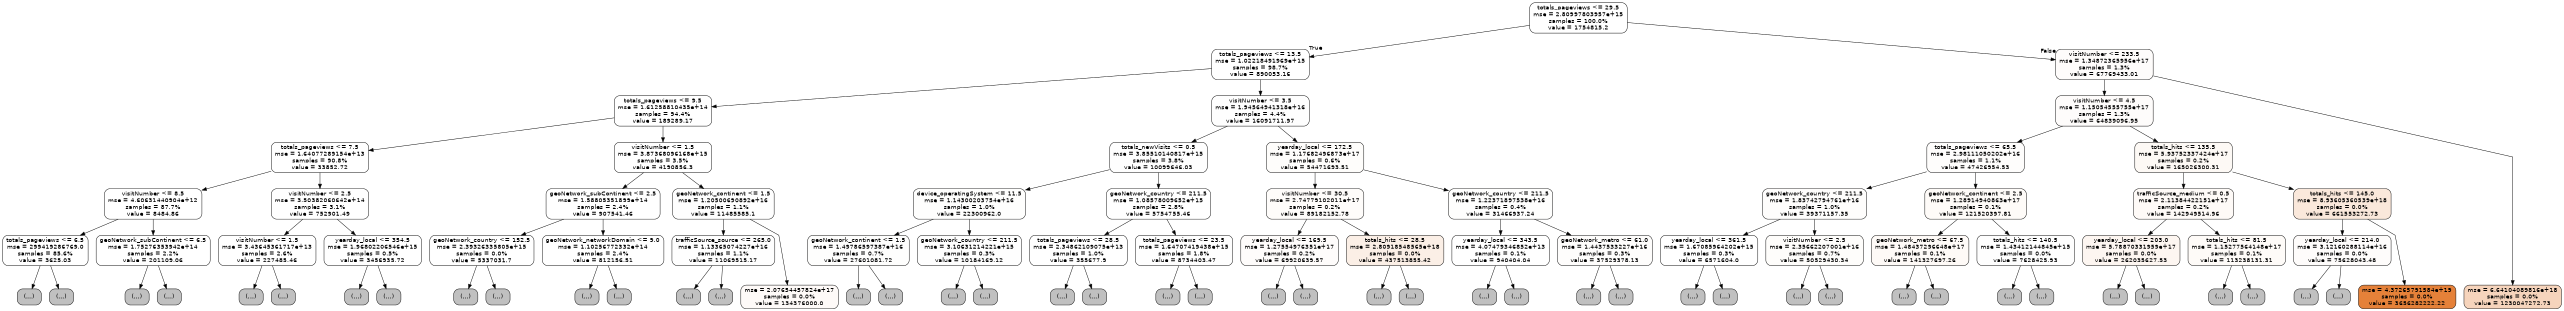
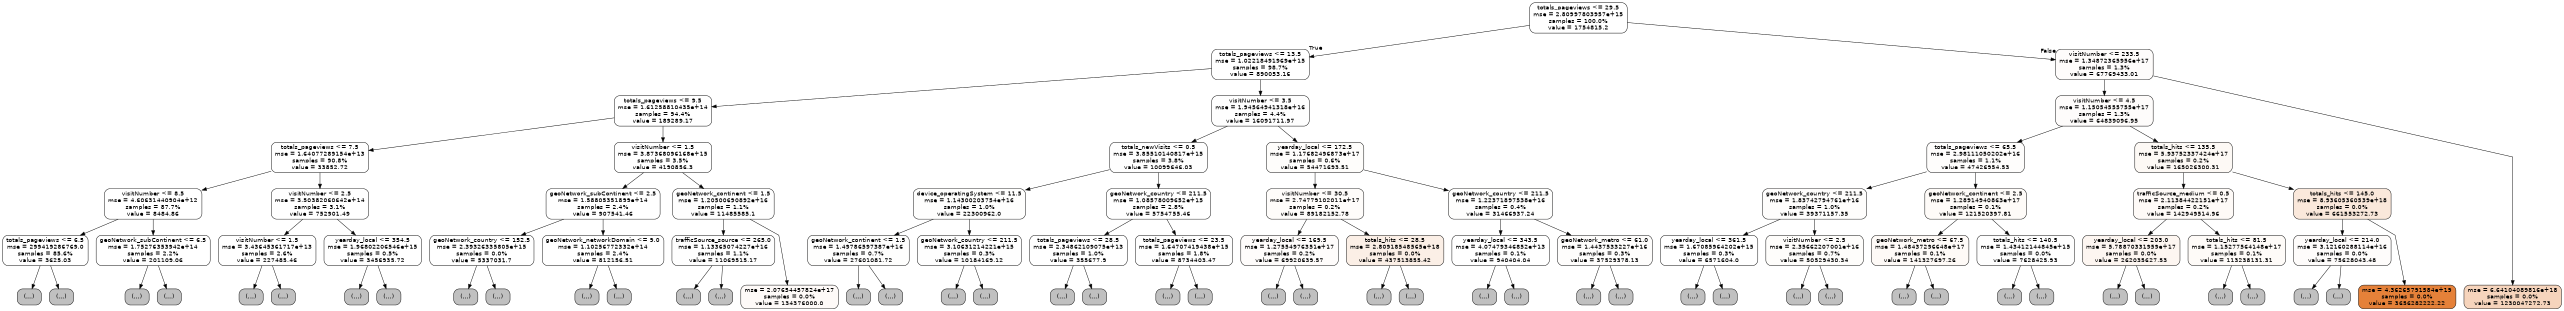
(2407, 297) -> (2407, 297)
